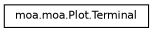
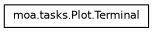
(76, 16) -> (76, 16)
